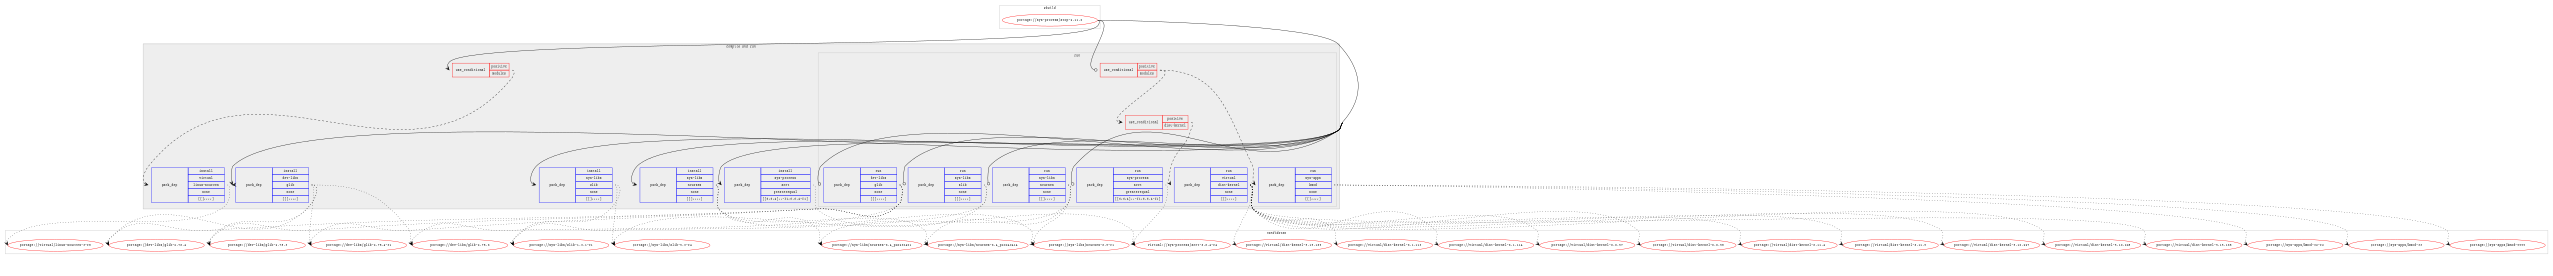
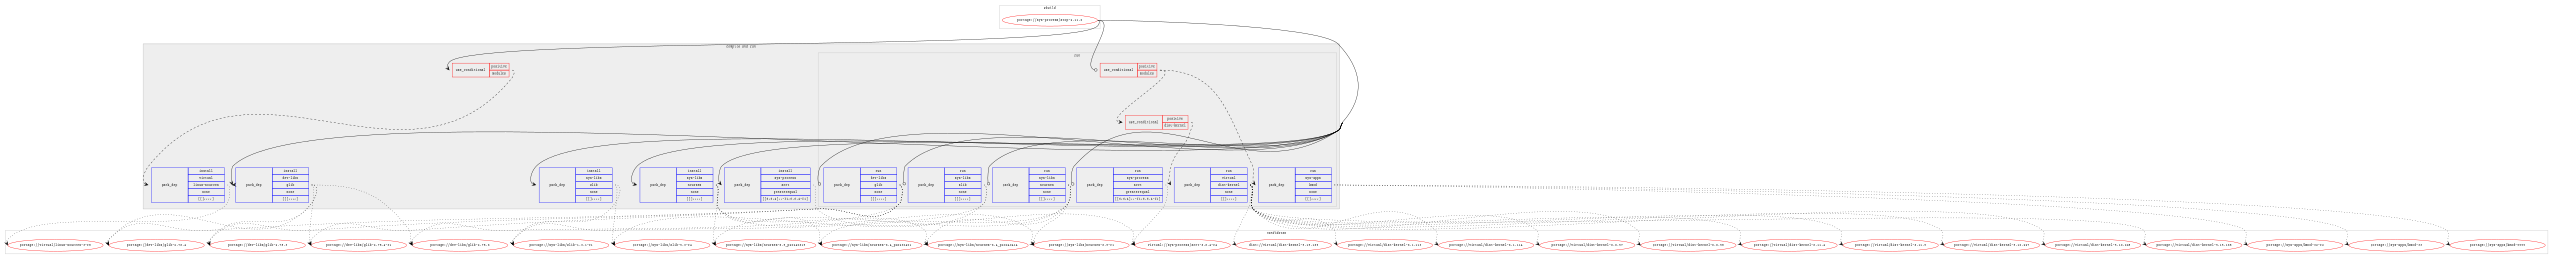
none -> (766, 245)
(1284, 245) -> (1284, 245)
